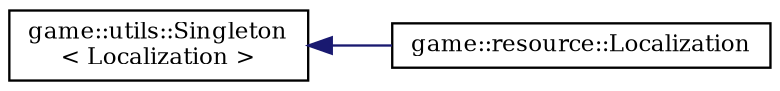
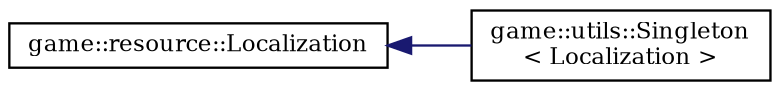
(362, 46) -> (441, 46)
